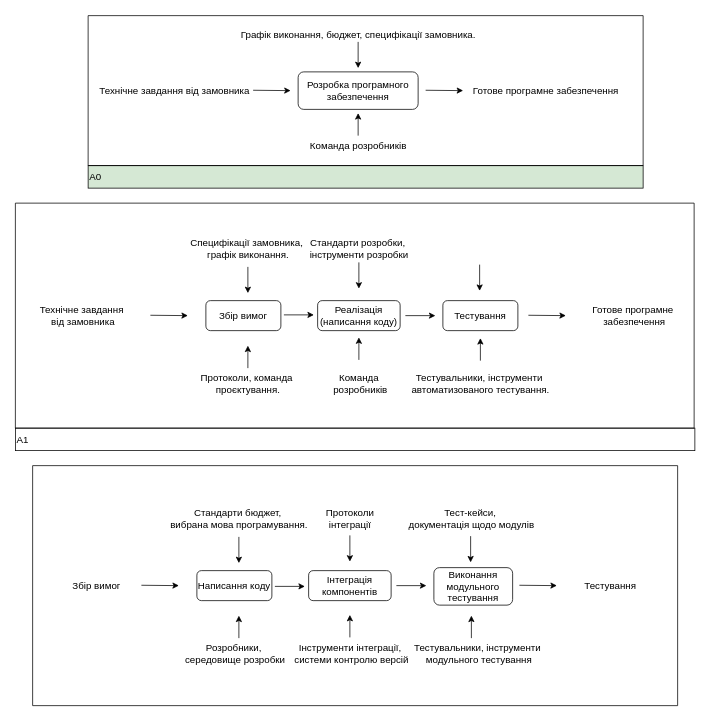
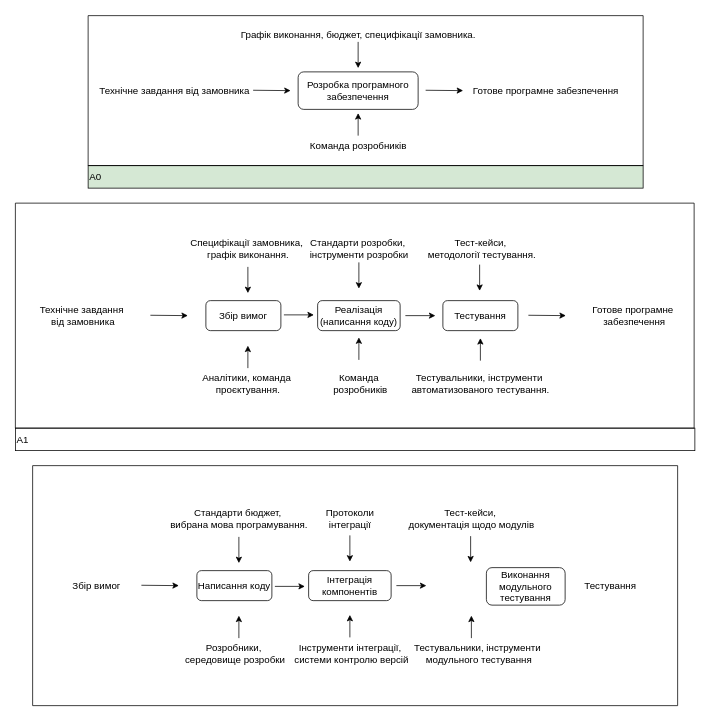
none -> (480, 248)
(248, 383) -> (248, 383)
(473, 586) -> (526, 586)
